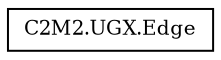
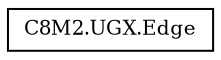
(111, 30) -> (111, 30)
